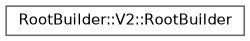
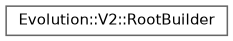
(125, 21) -> (117, 21)
